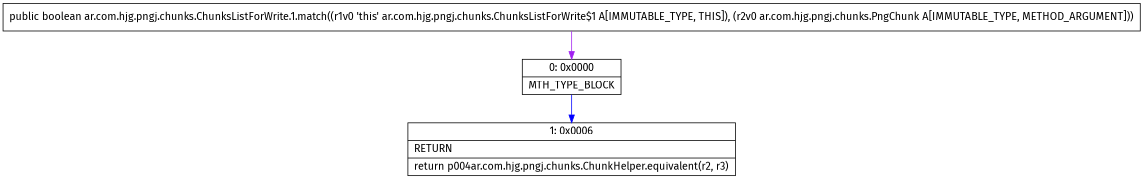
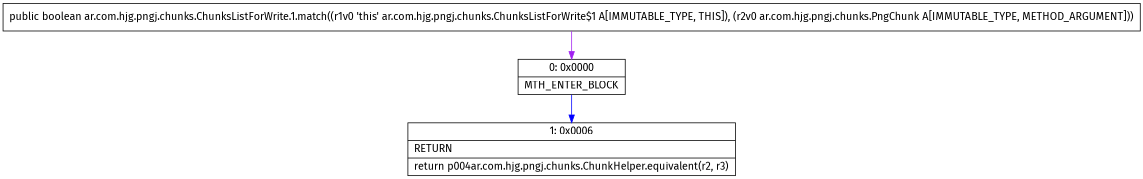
(572, 85) -> (572, 85)
